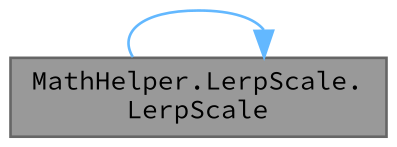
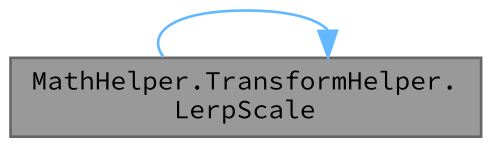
(199, 97) -> (246, 97)
